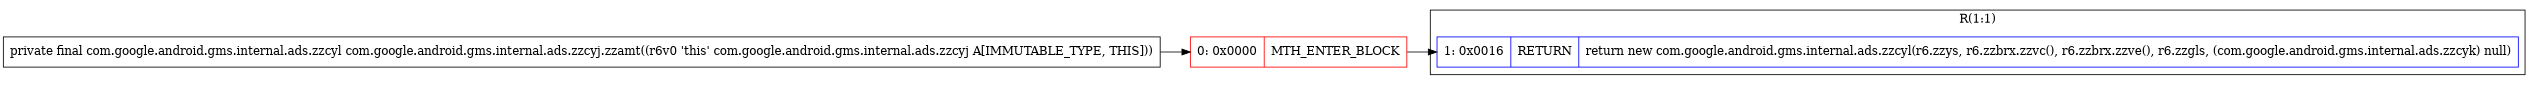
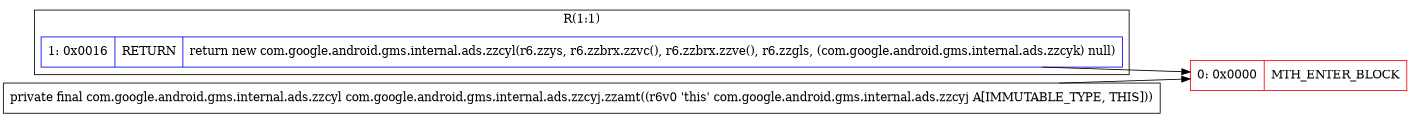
(1418, 52) -> (1112, 69)
